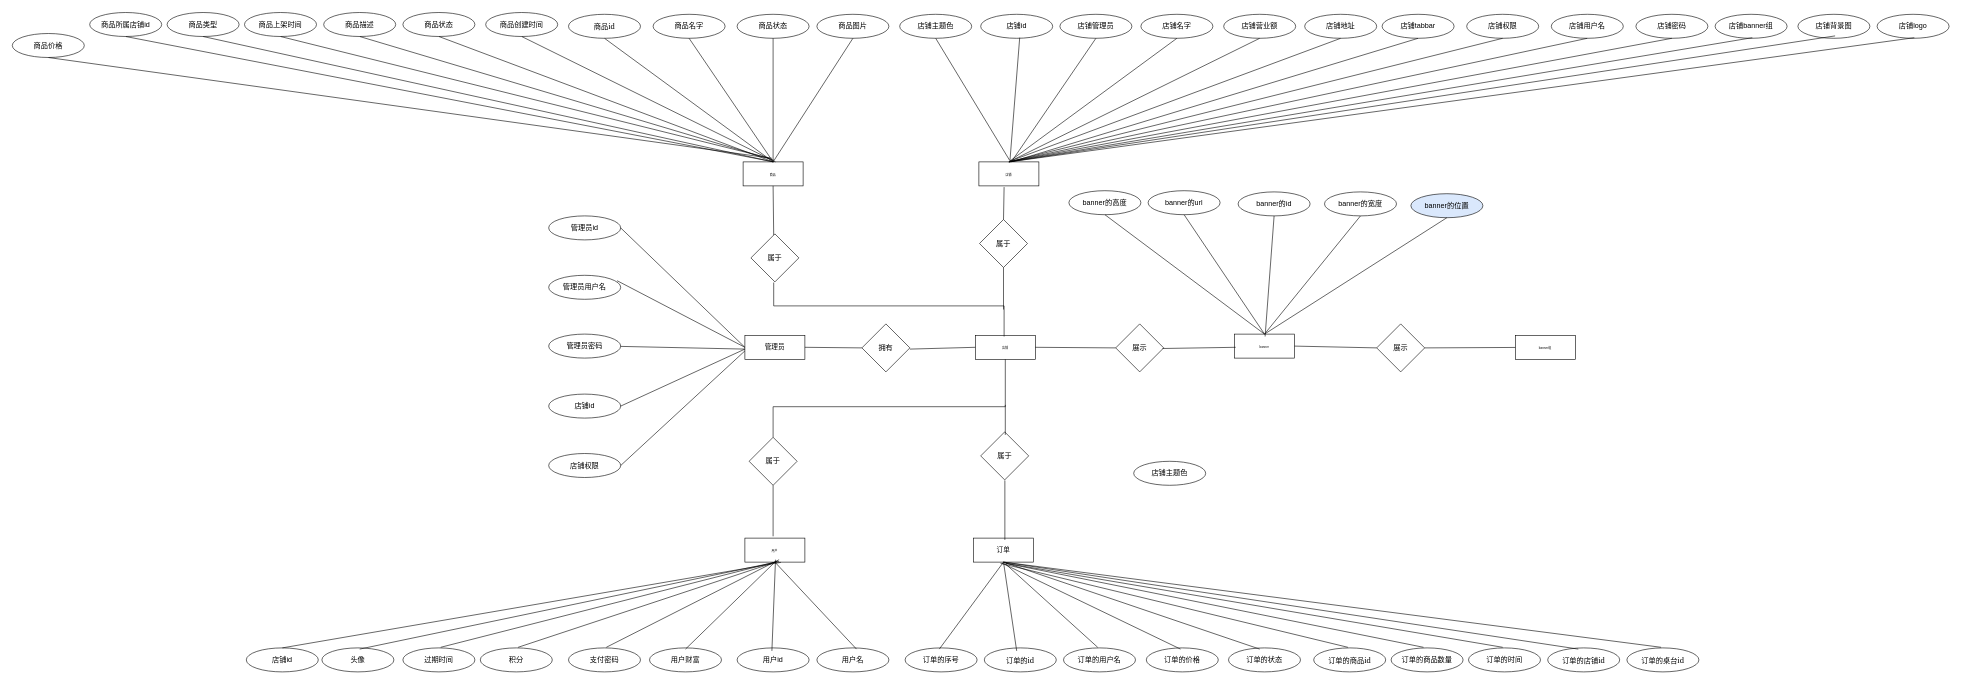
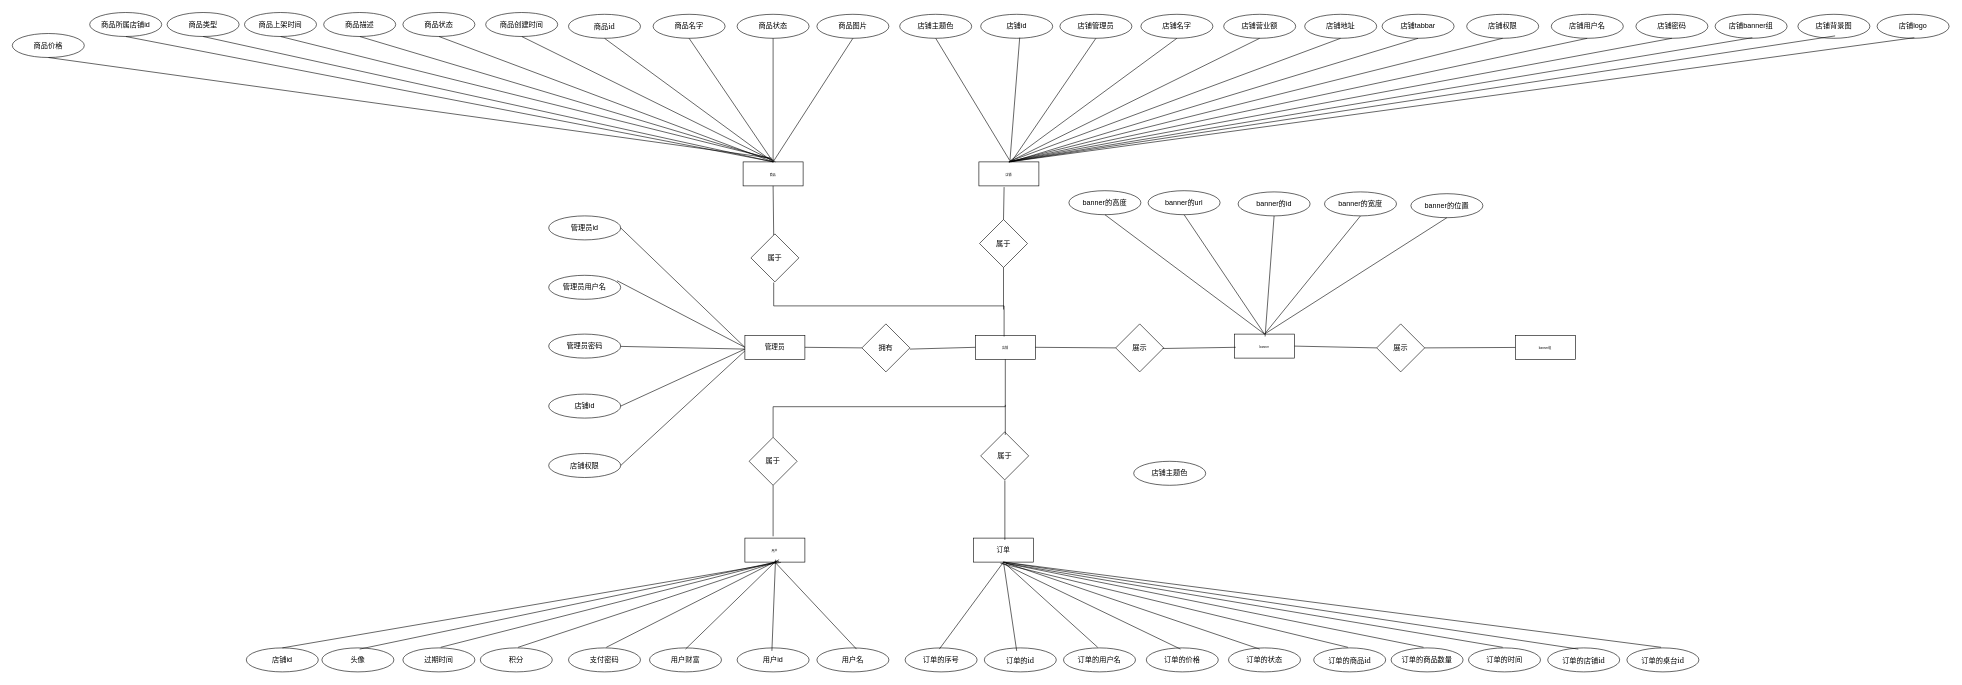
(1447, 206) -> (1447, 206)
